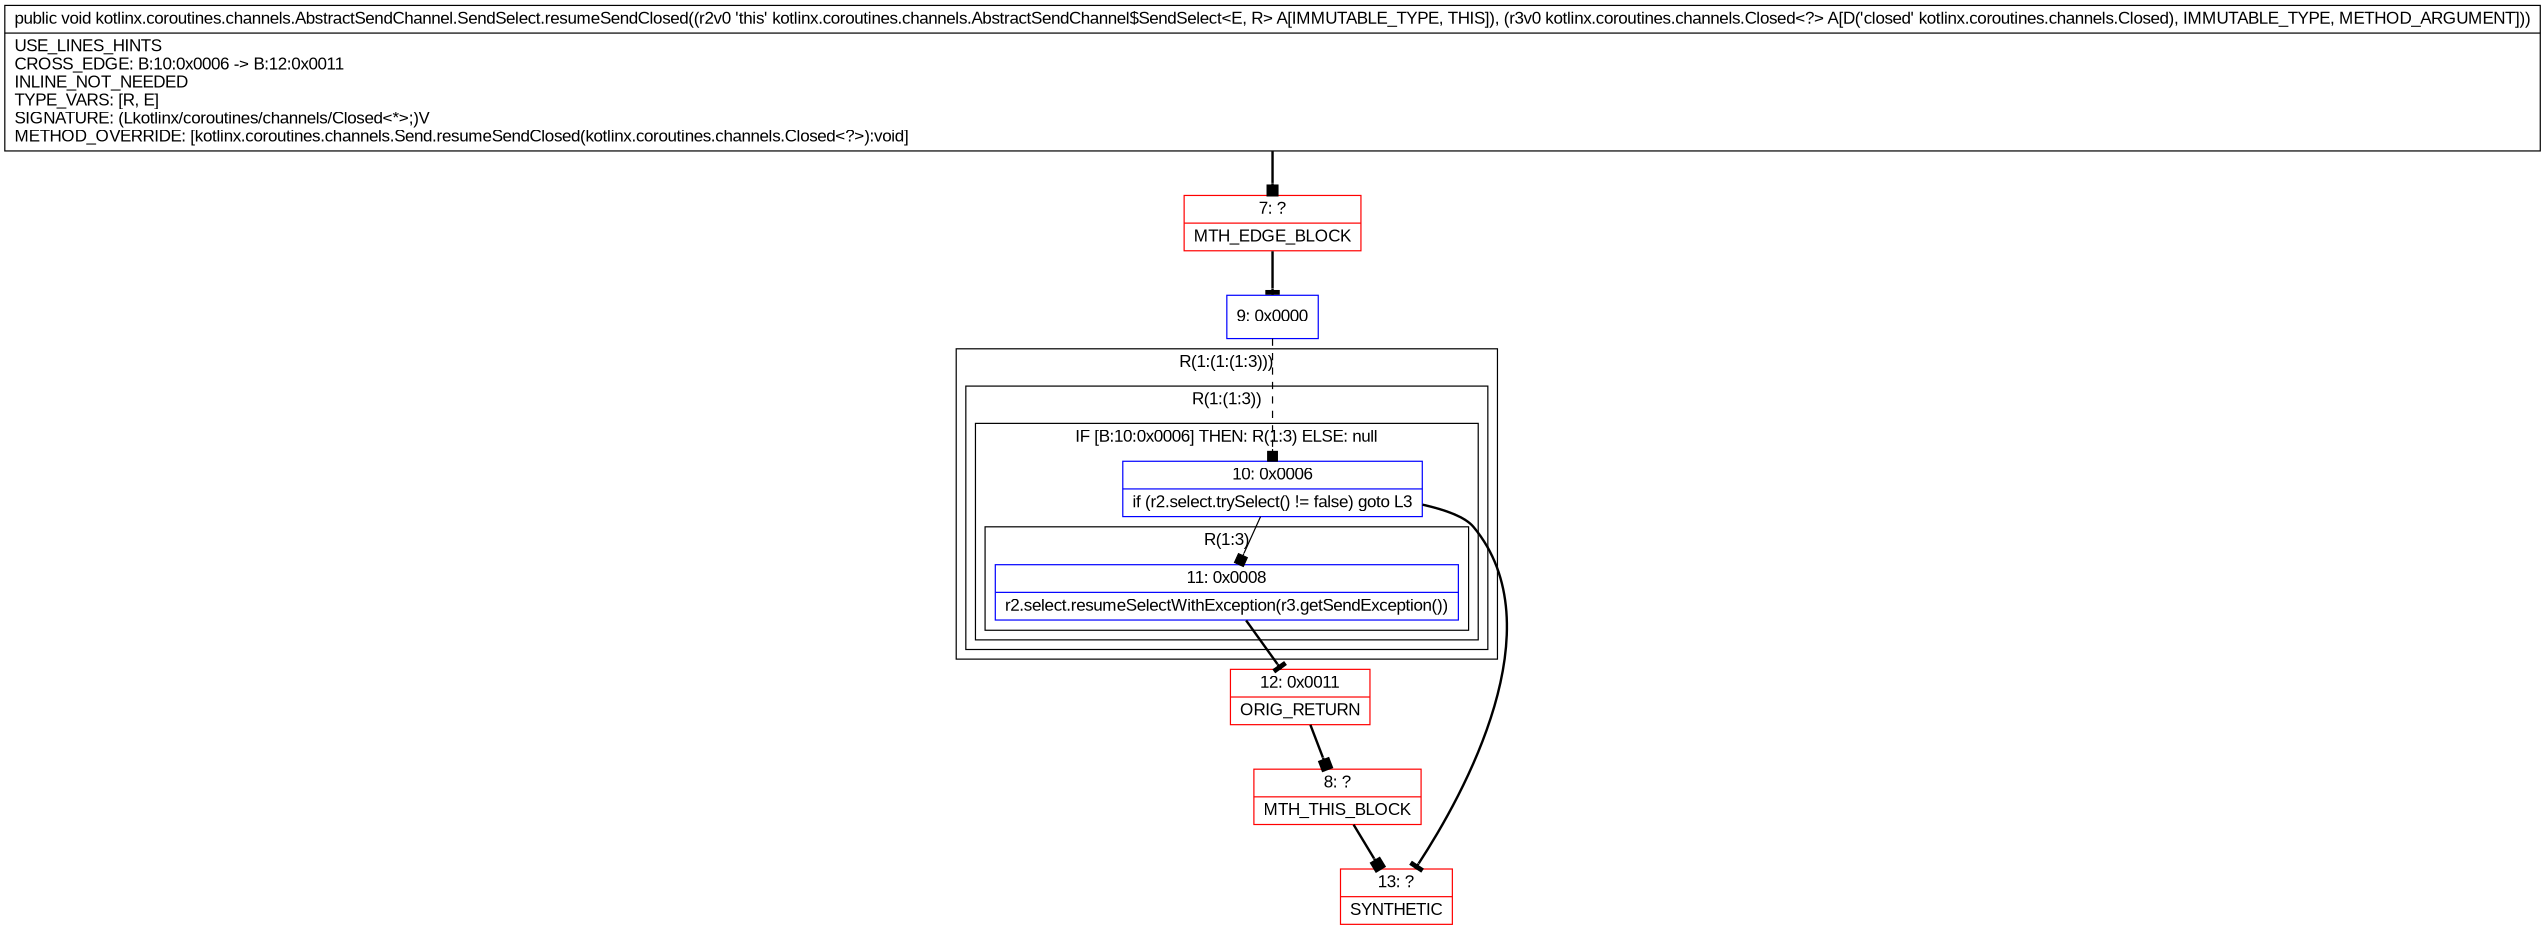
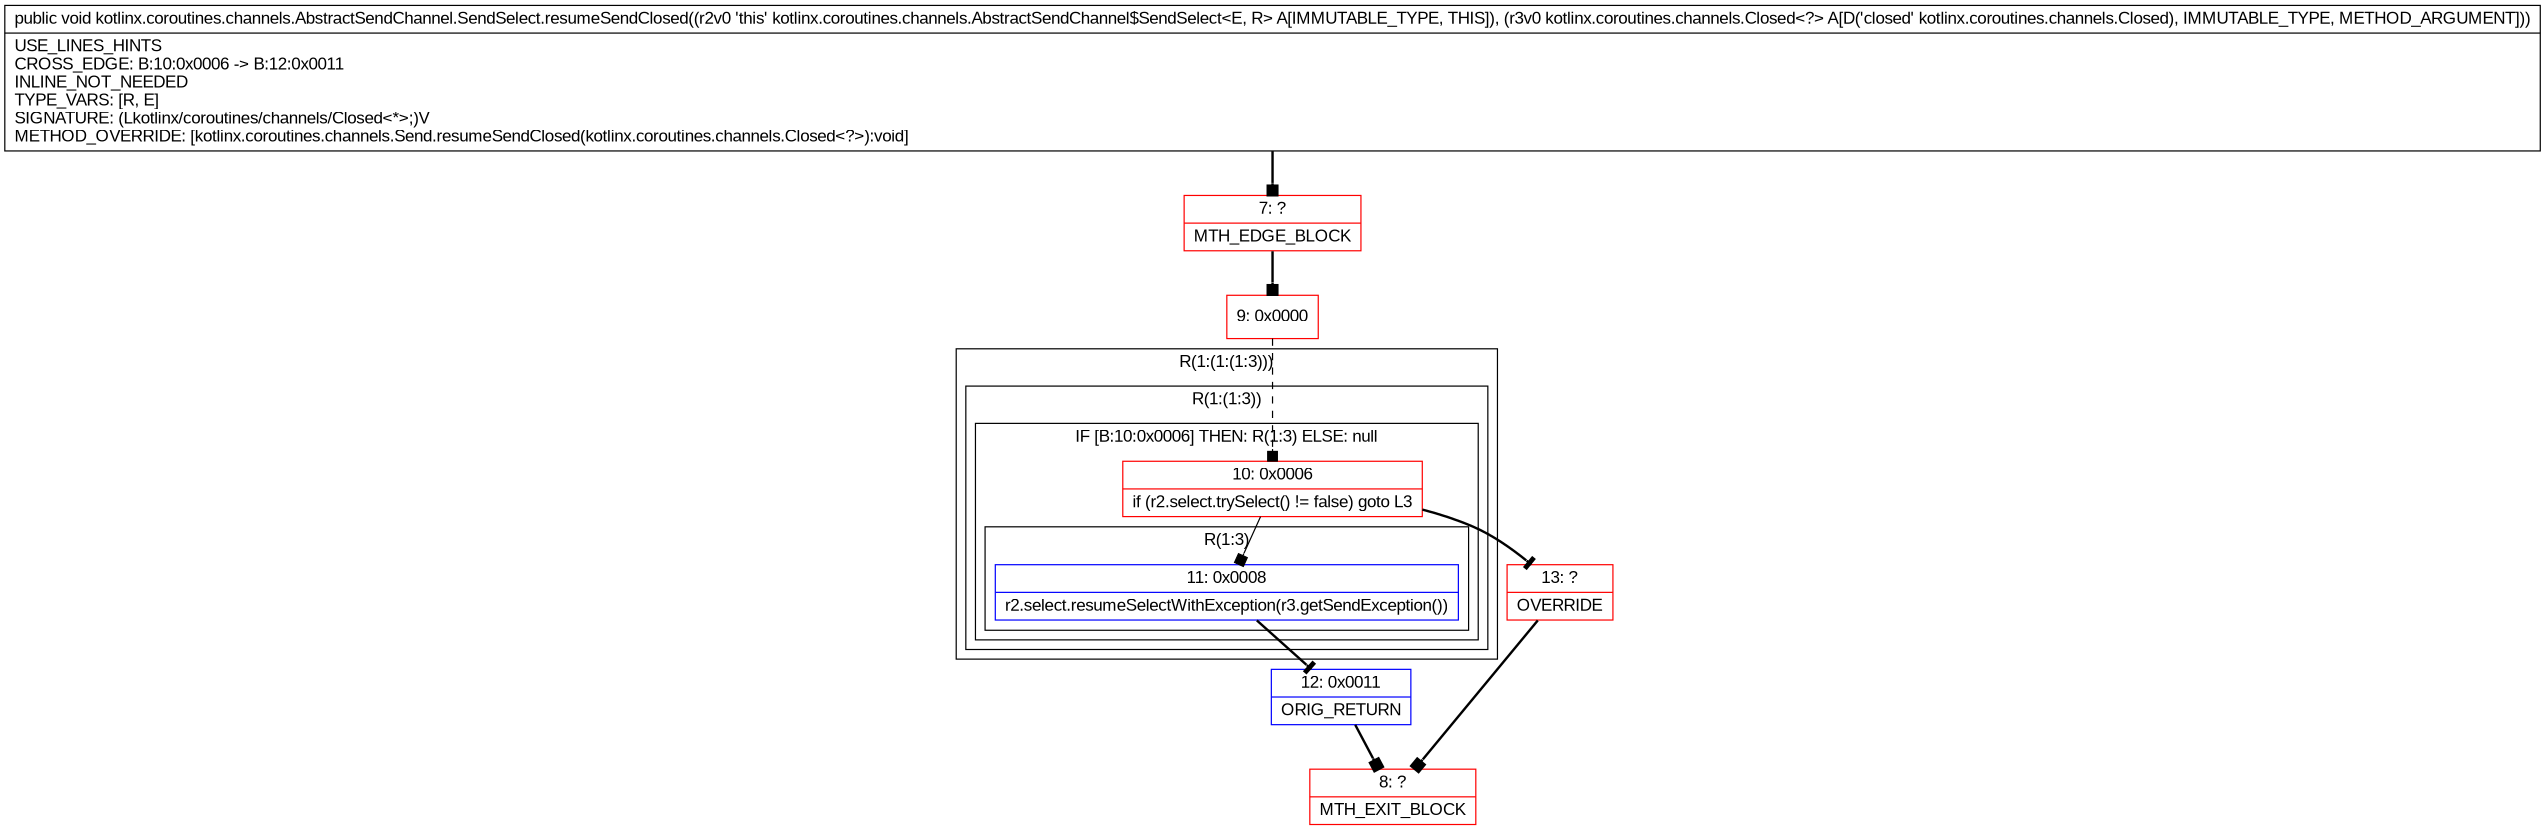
(1273, 270) -> (1273, 267)
(1273, 317) -> (1273, 317)
(1273, 489) -> (1273, 489)
(1300, 697) -> (1341, 697)
(1337, 810) -> (1393, 810)
(1364, 842) -> (1480, 690)
(1396, 910) -> (1560, 606)
